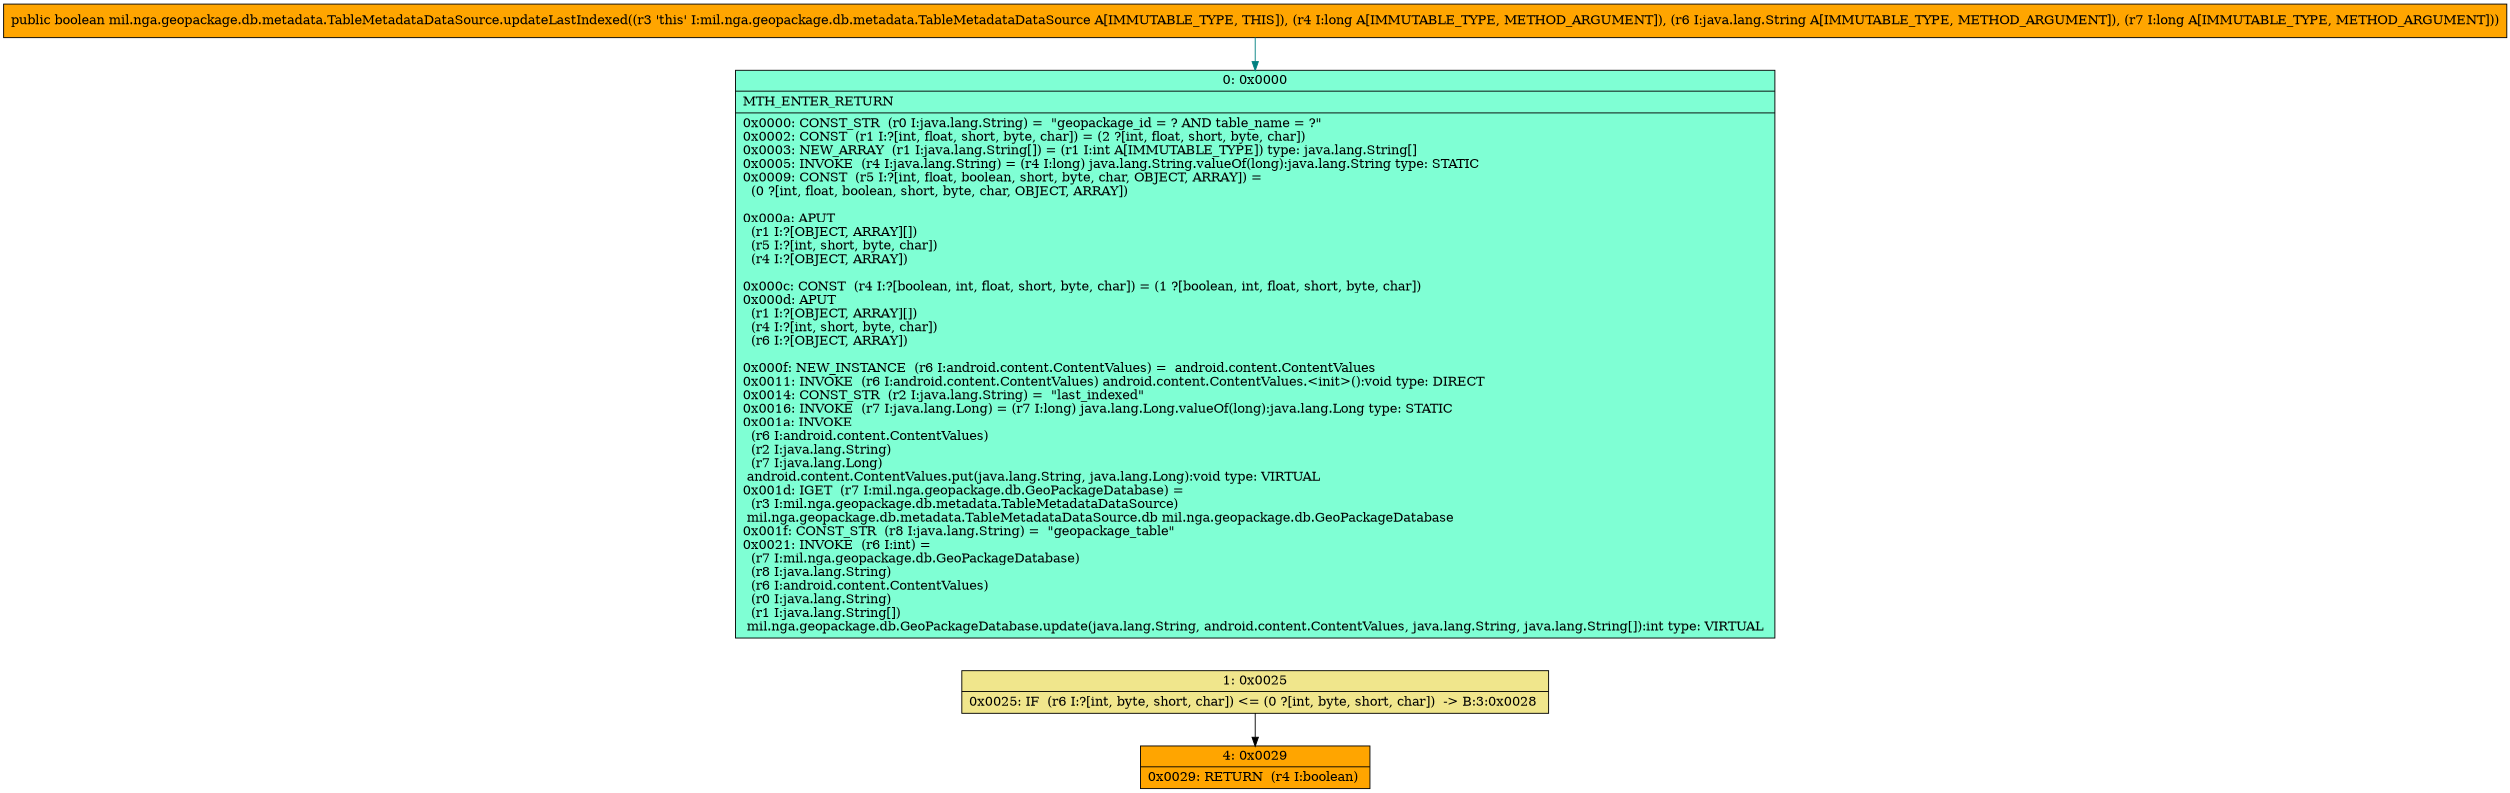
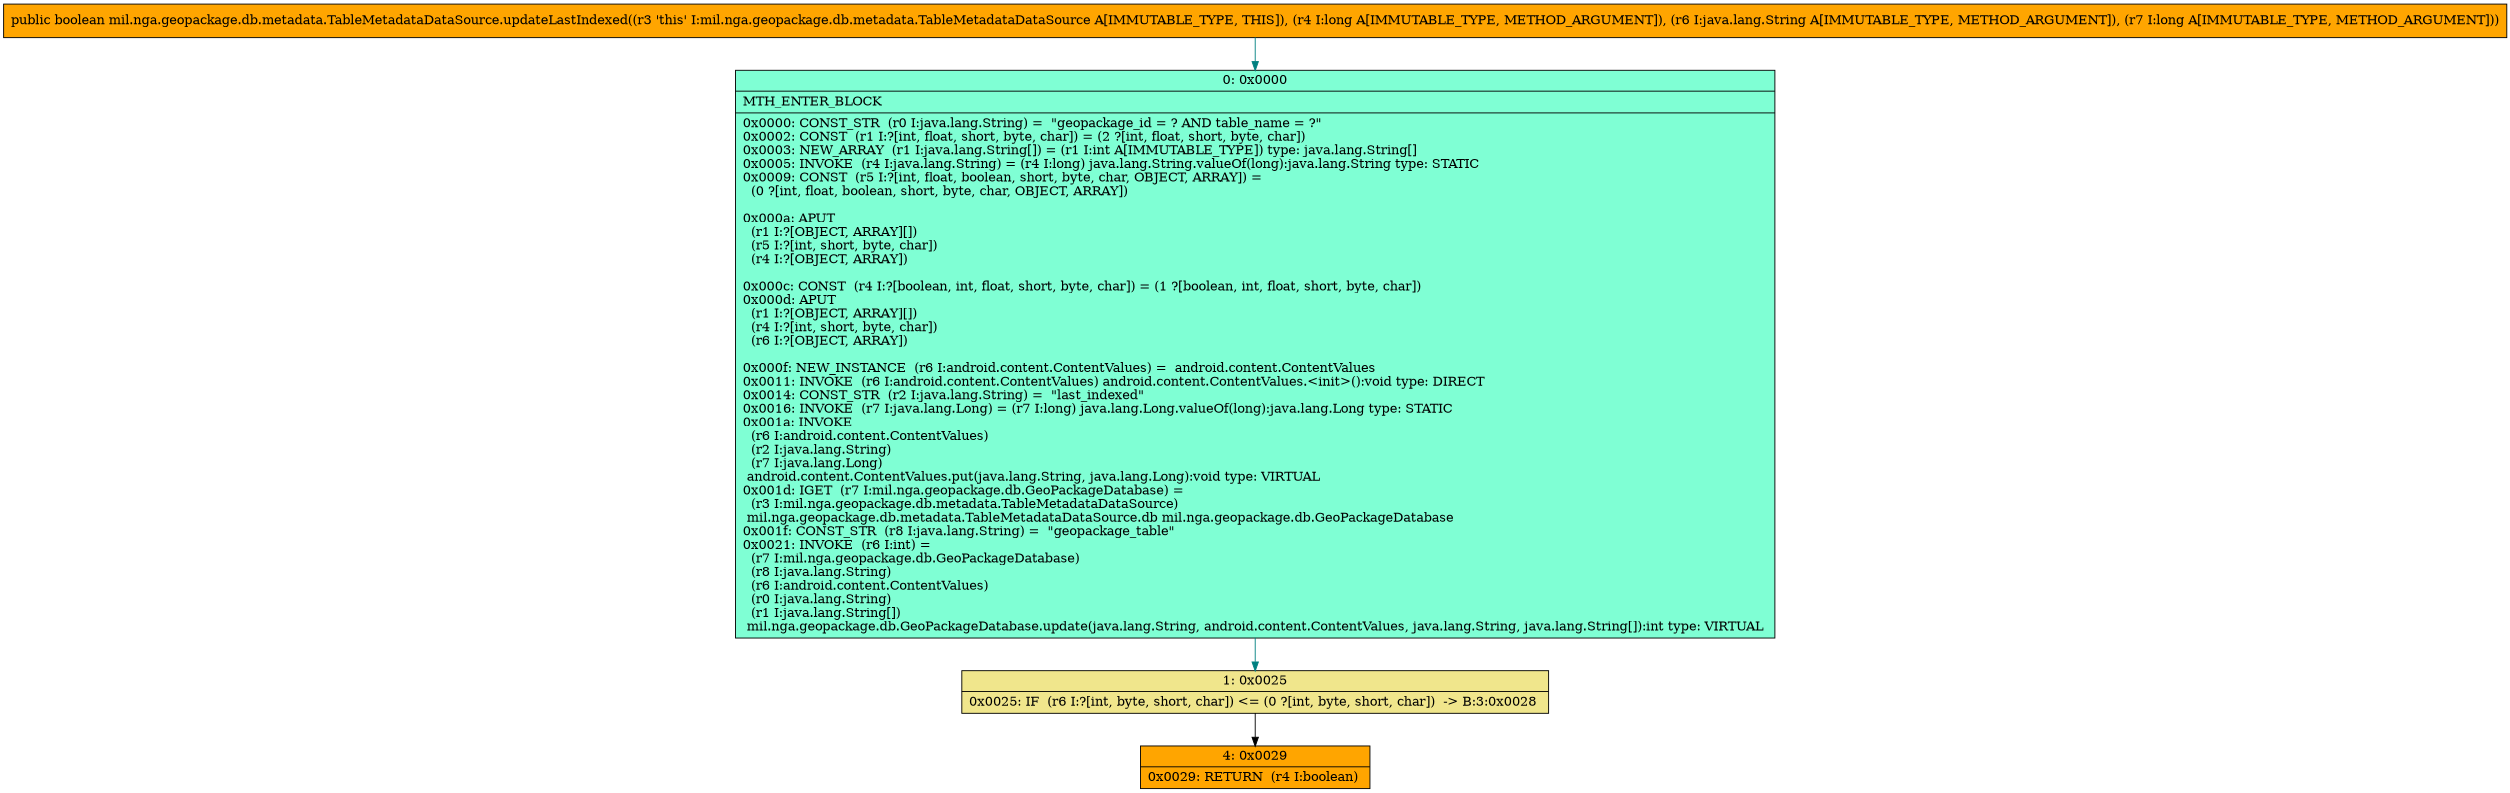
(818, 102) -> (813, 102)
none -> (1255, 650)
